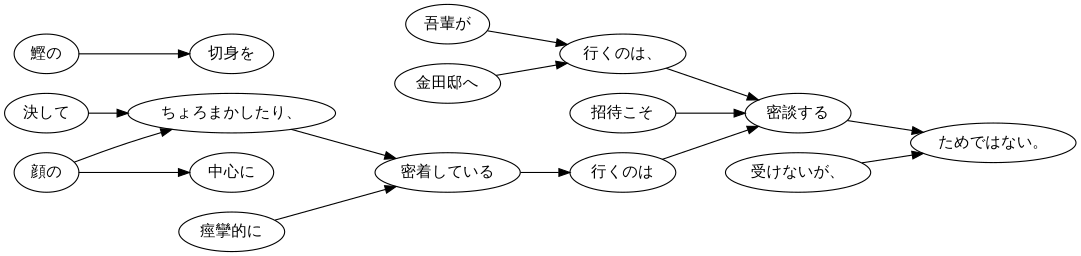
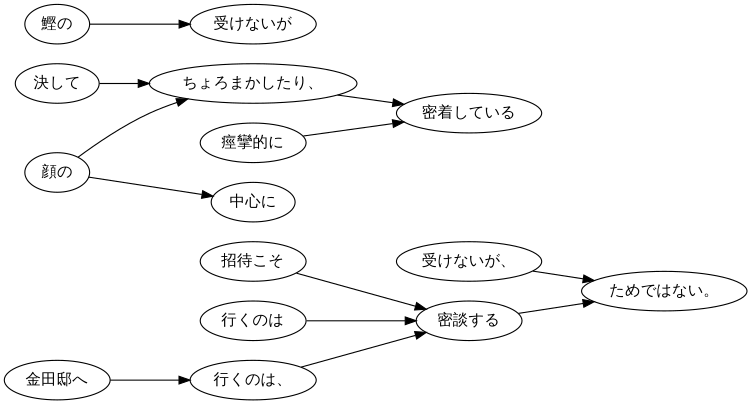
(448, 24) -> none
(232, 54) -> (253, 24)
(540, 172) -> none
